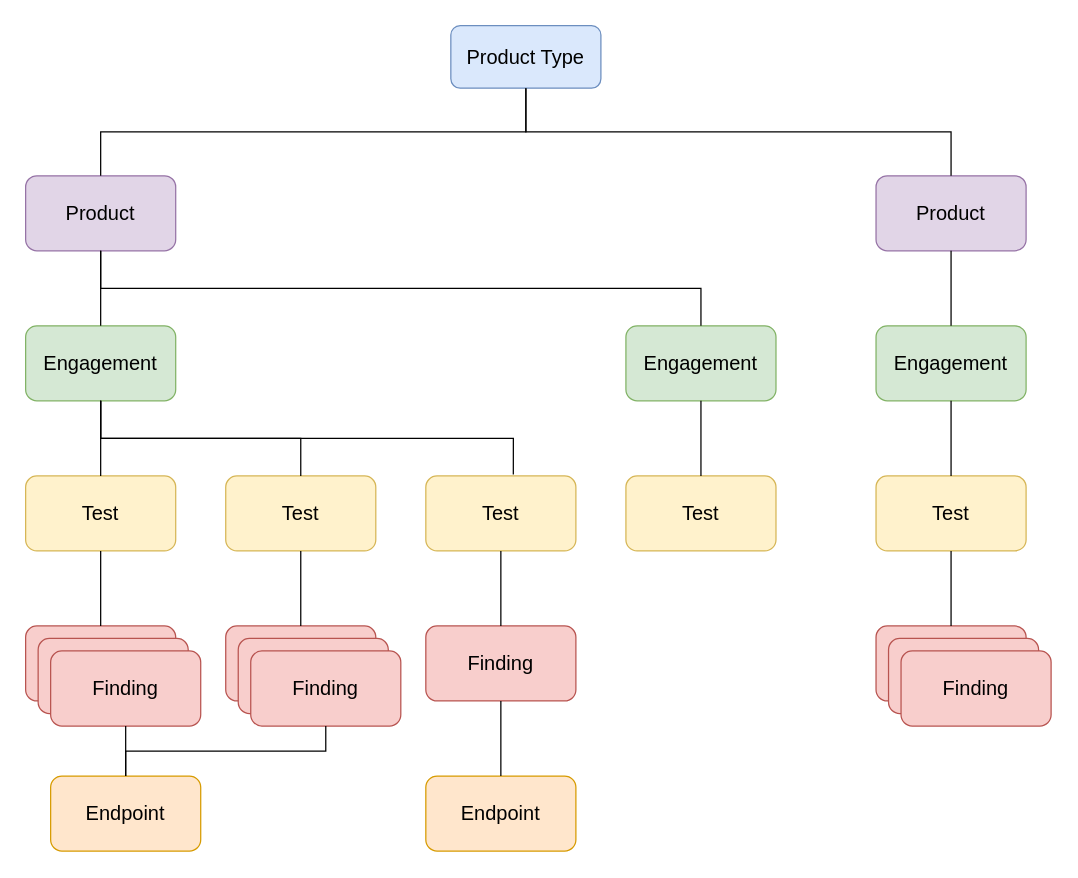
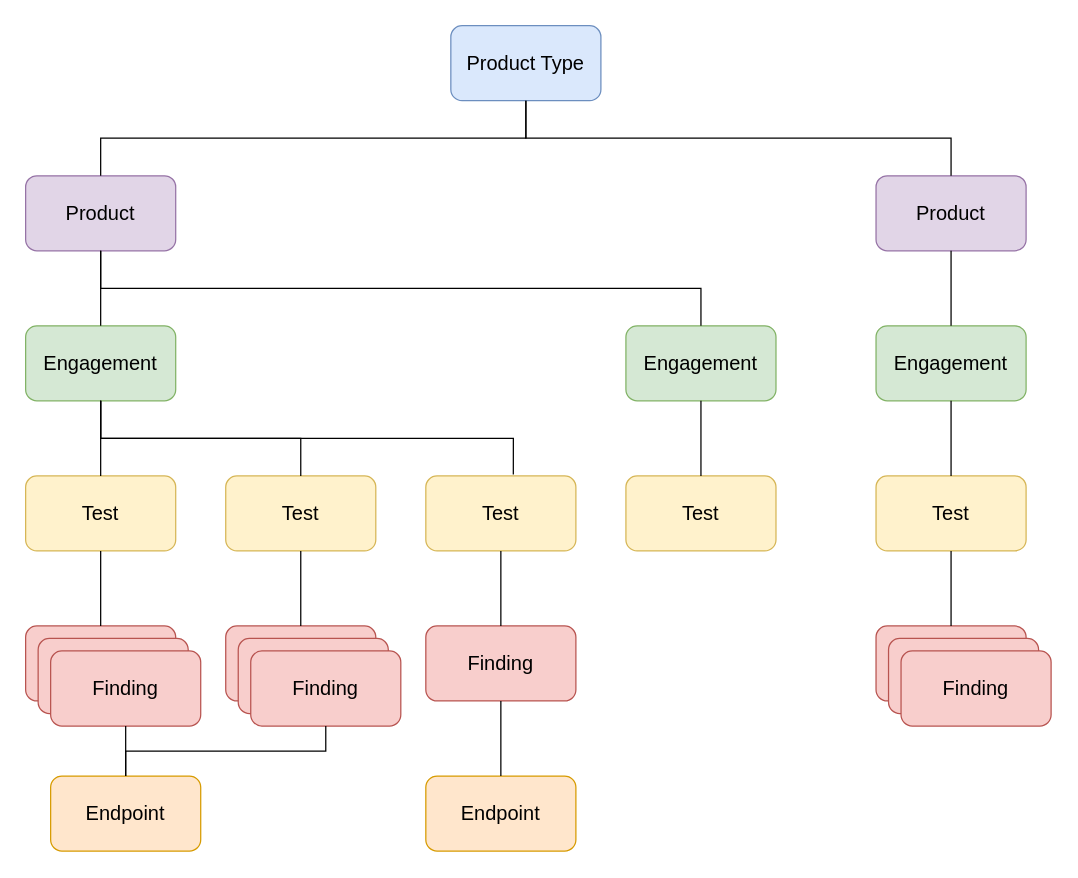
(526, 57) -> (526, 63)
